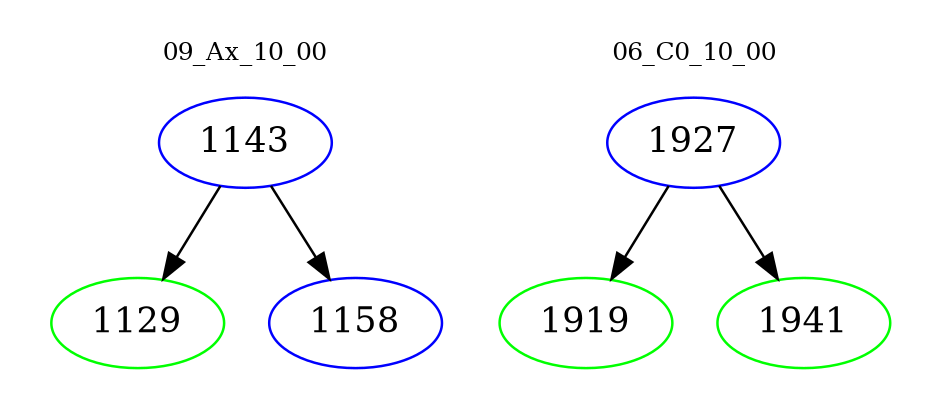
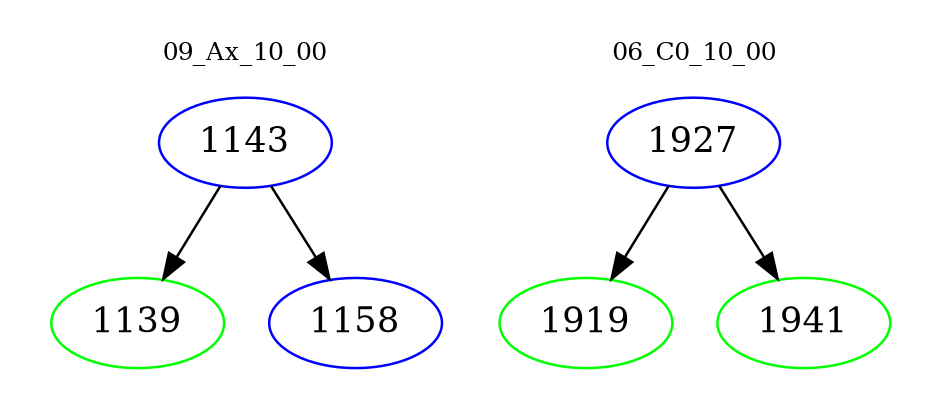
(138, 323) -> (138, 323)
